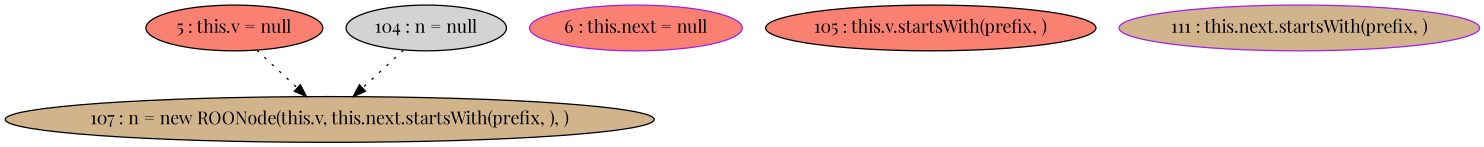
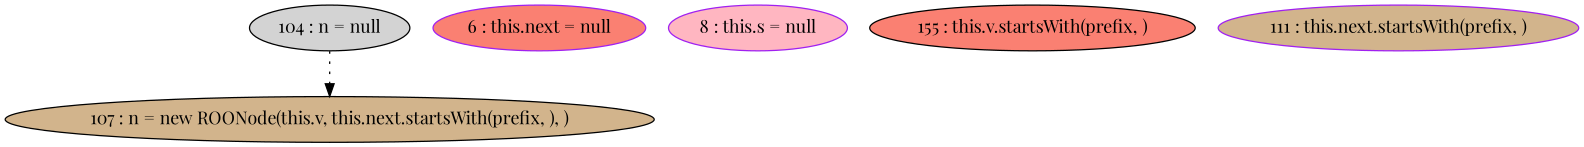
(234, 28) -> none
none -> (758, 28)
(931, 28) -> (1032, 28)
